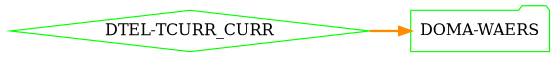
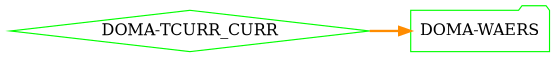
(190, 31) -> (190, 31)
